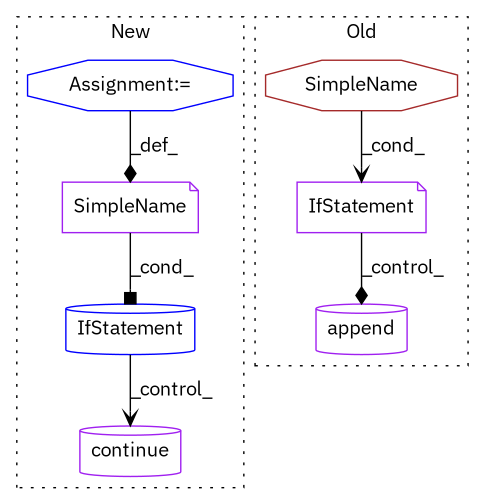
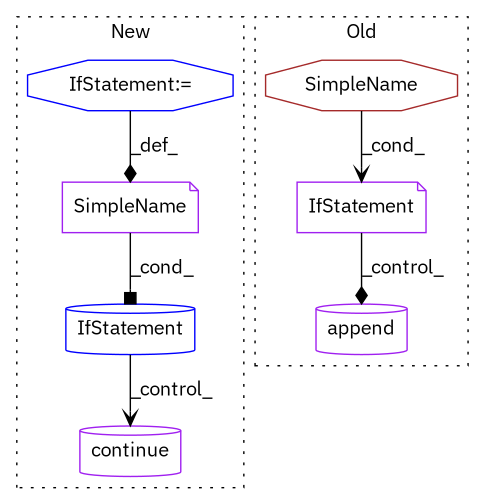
(130, 85) -> (130, 85)
